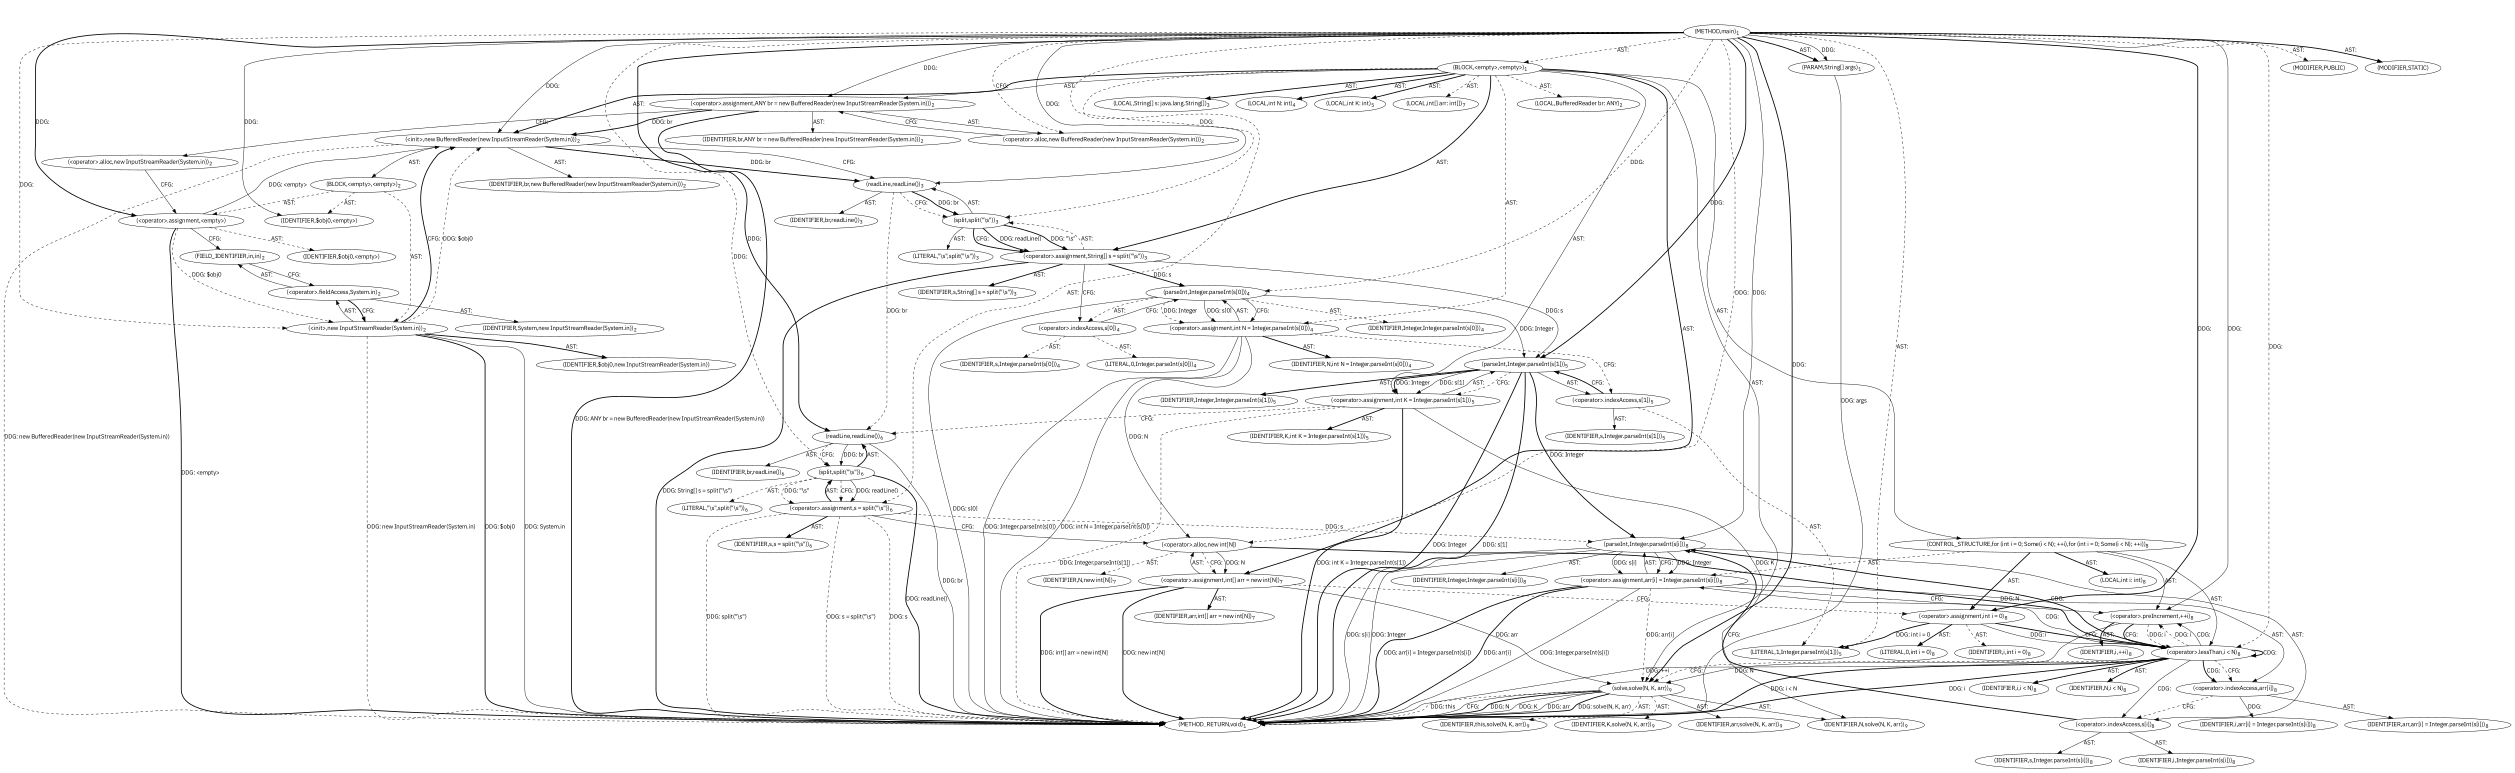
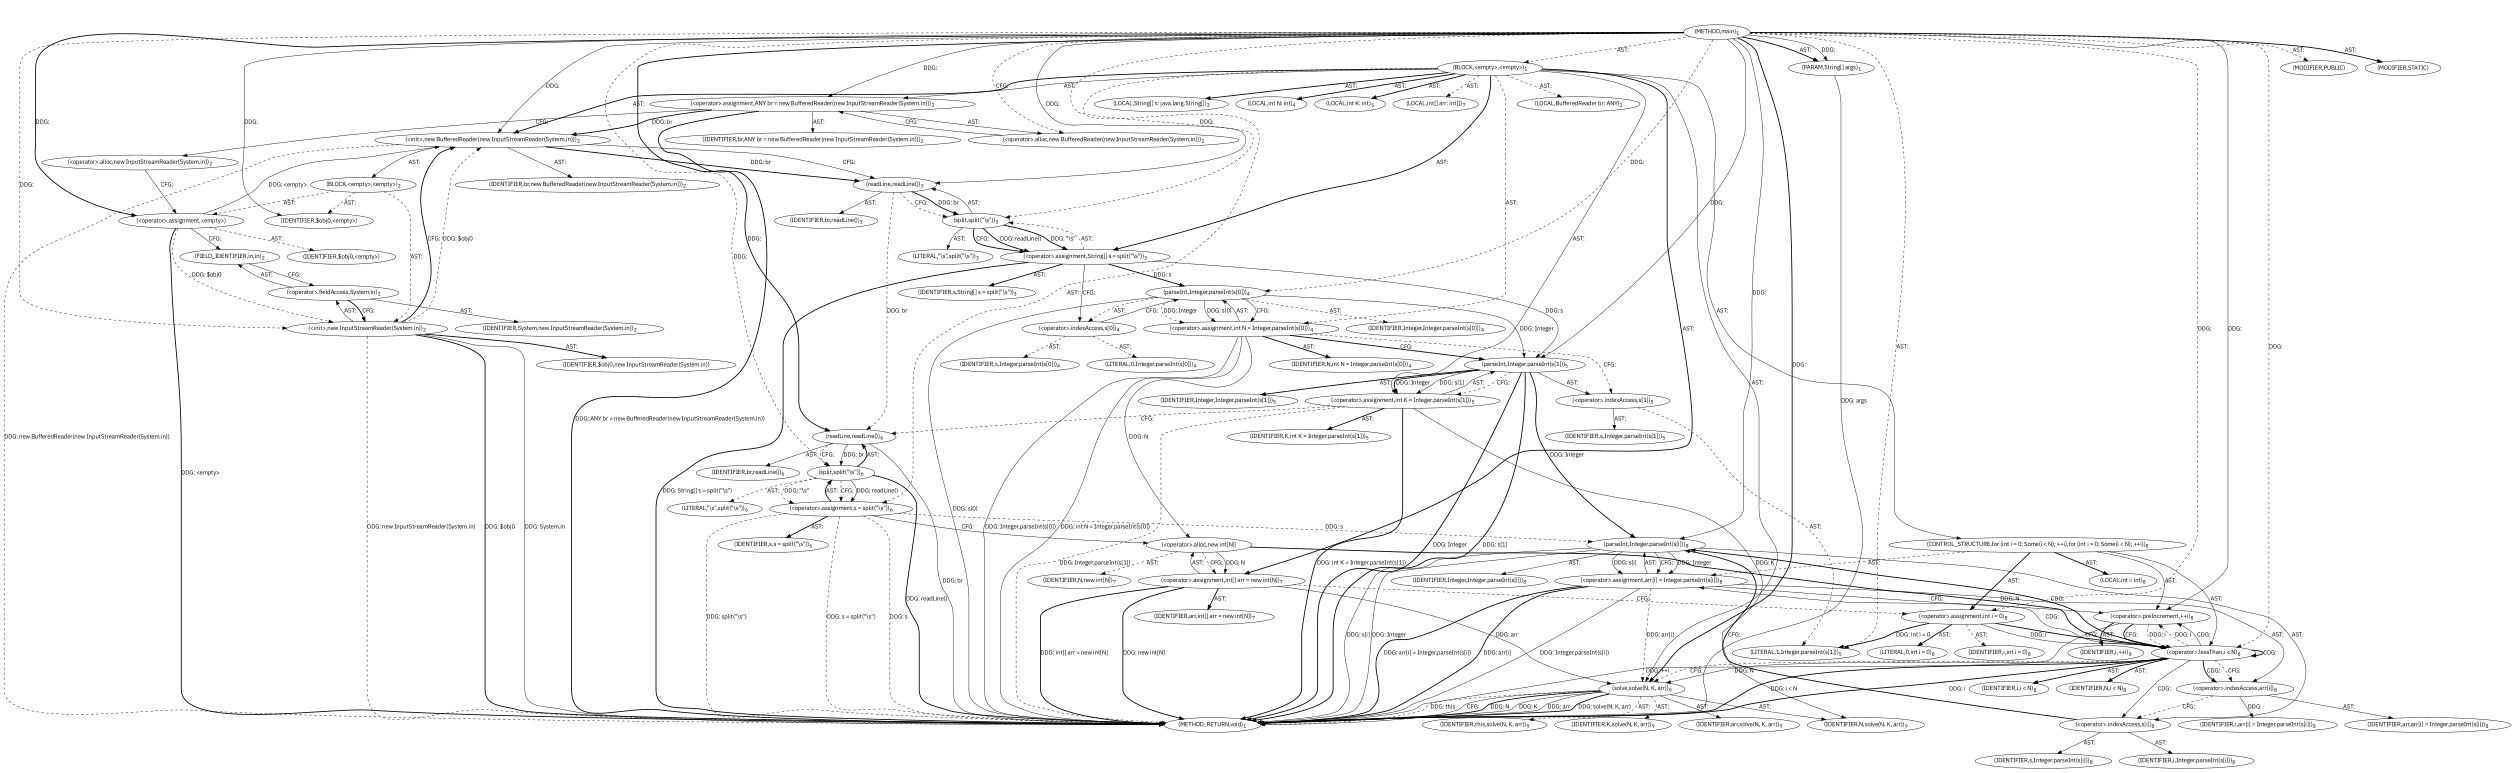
(2198, 192) -> (2198, 192)
(1694, 220) -> (1694, 220)
(1582, 381) -> (1385, 347)
(1693, 445) -> none
